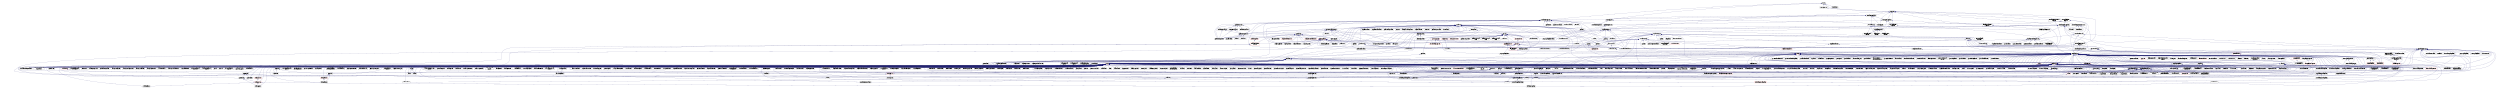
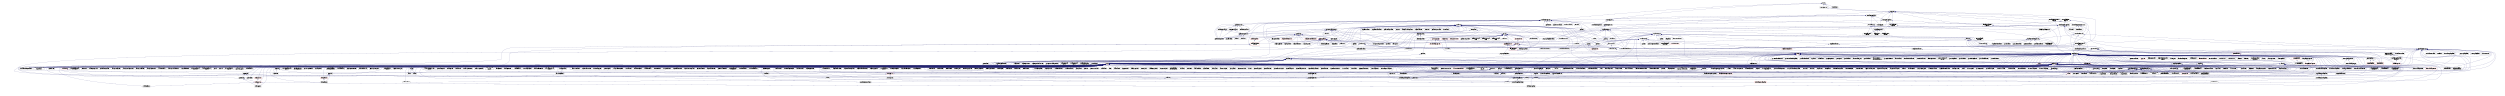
none -> (1052, 64)
none -> (2022, 69)
none -> (2120, 69)
